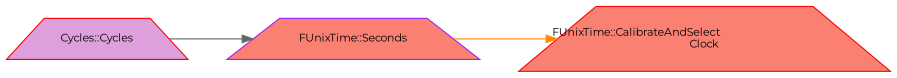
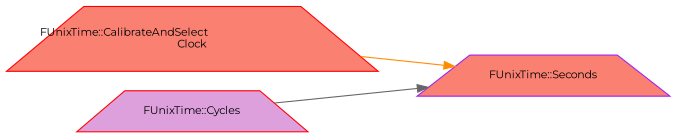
(97, 39) -> (192, 111)
(500, 39) -> (402, 61)
